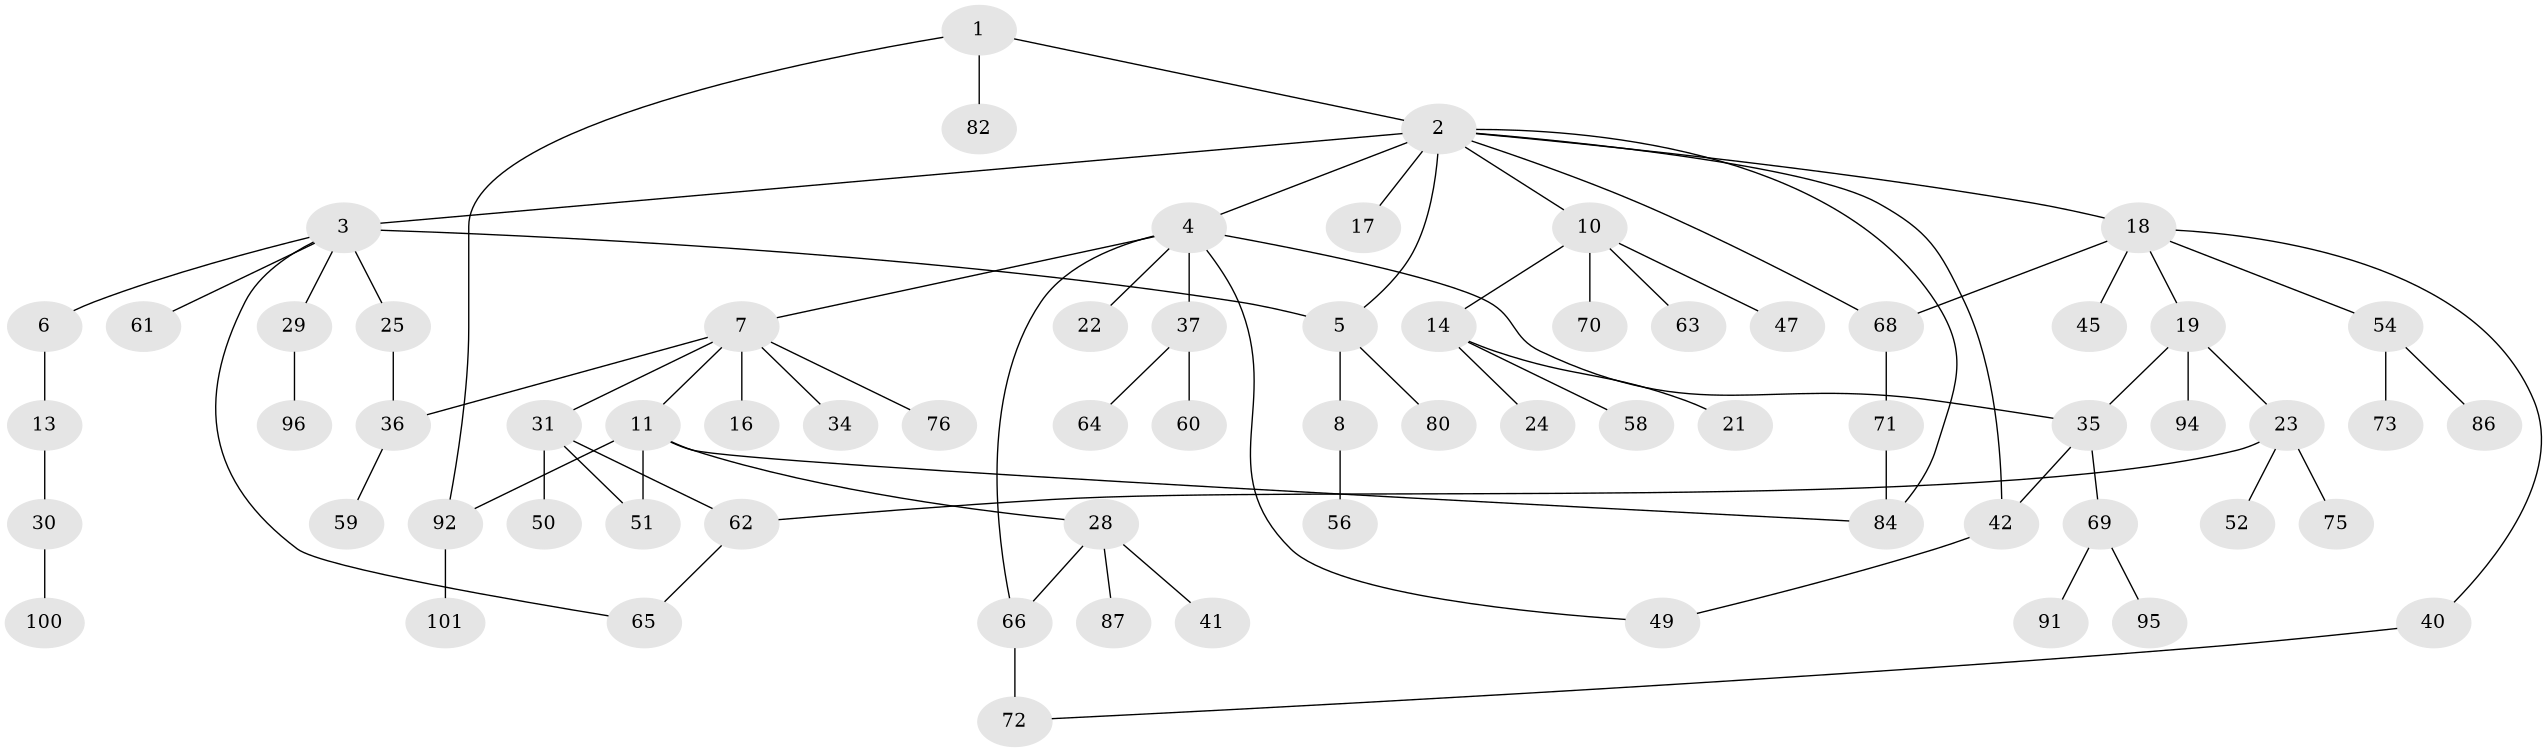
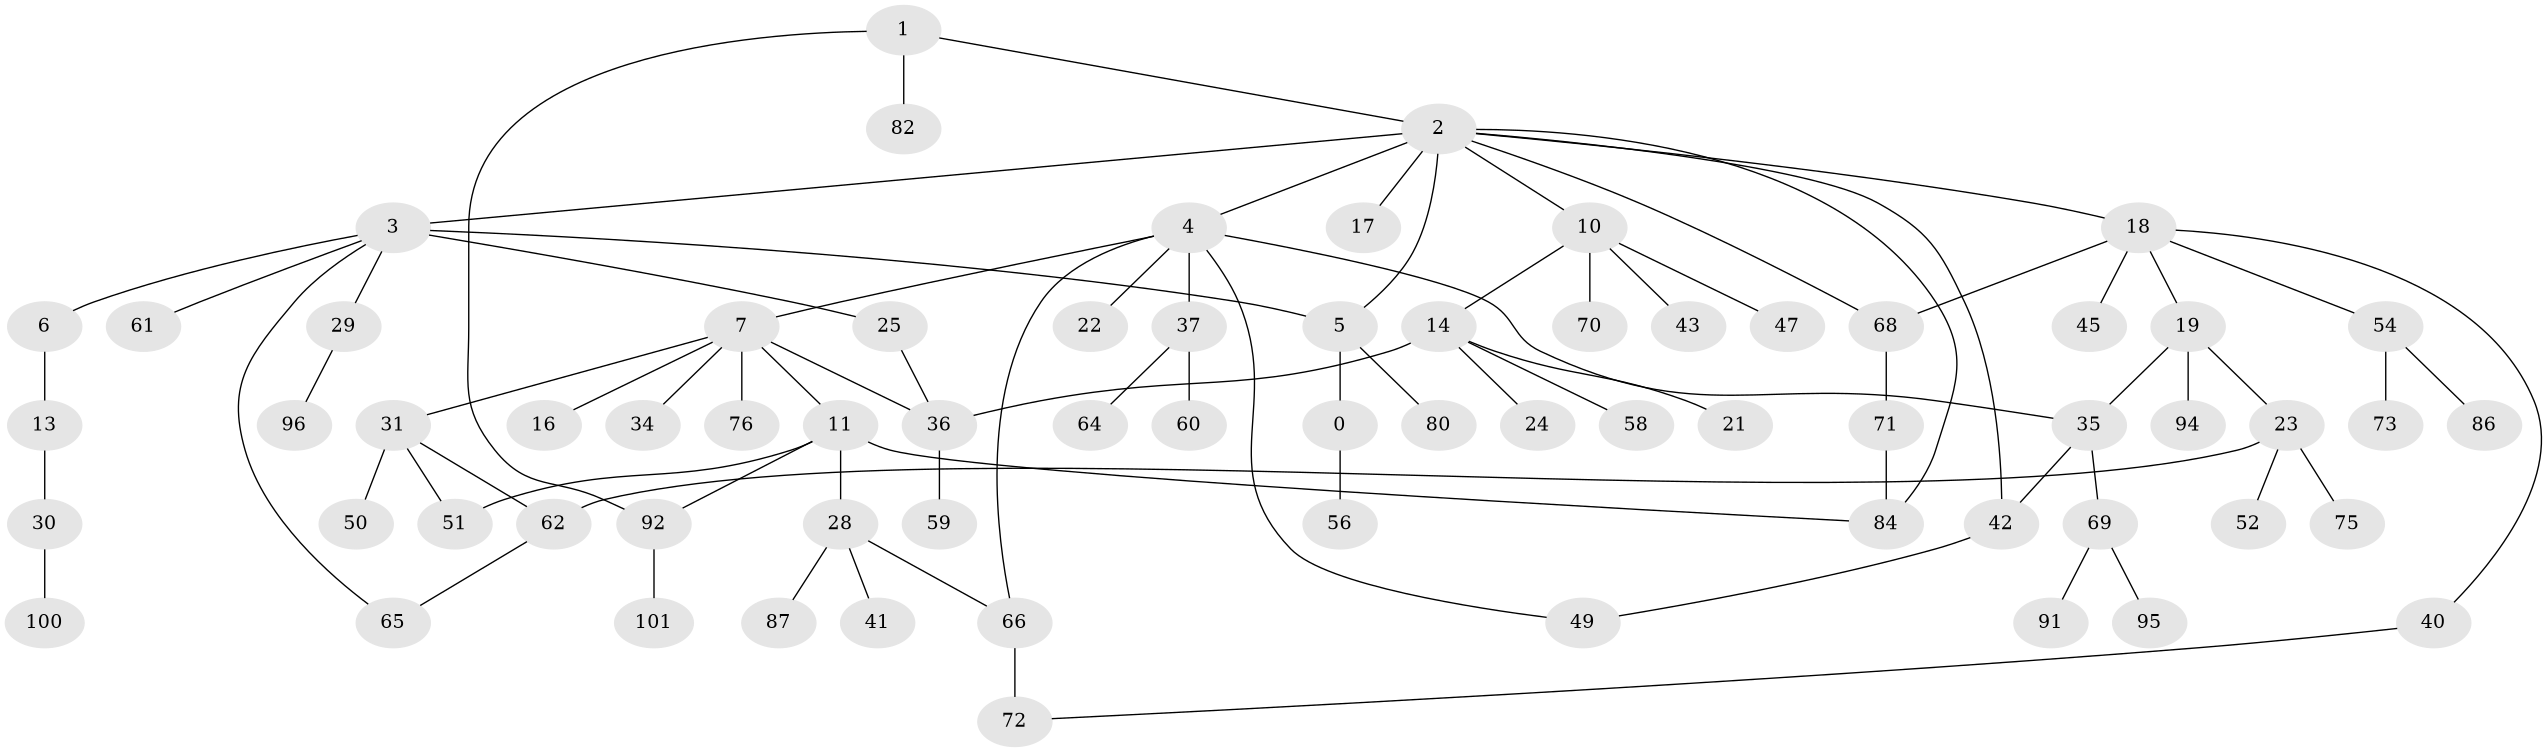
(1689, 327) -> (1689, 327)
none -> (1204, 383)
(1340, 425) -> (1340, 425)
